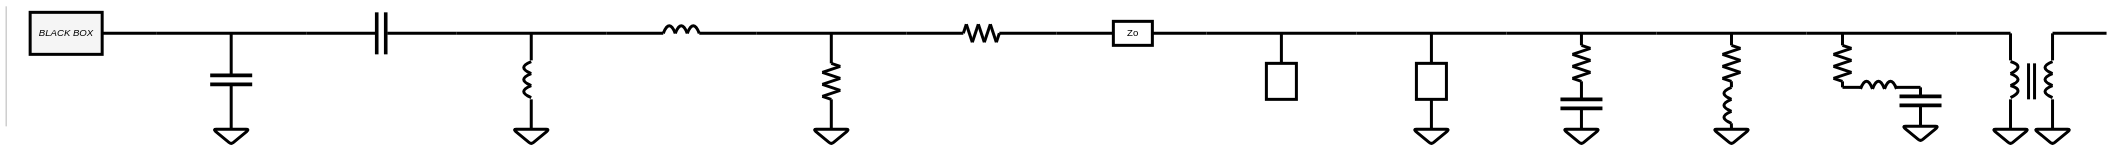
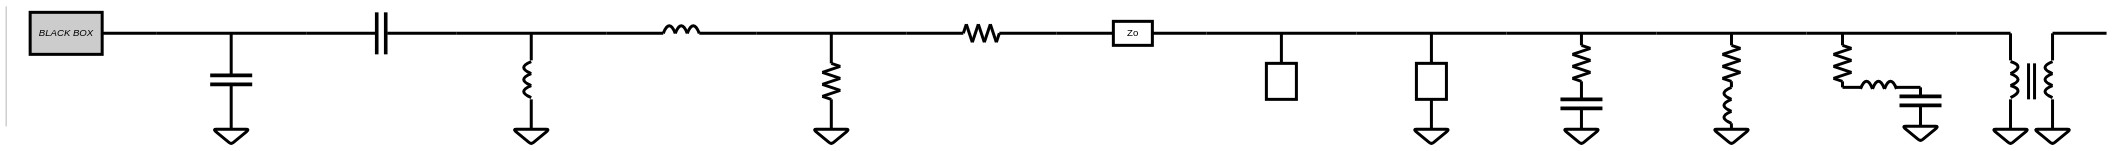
(66, 33) -> (66, 33)
